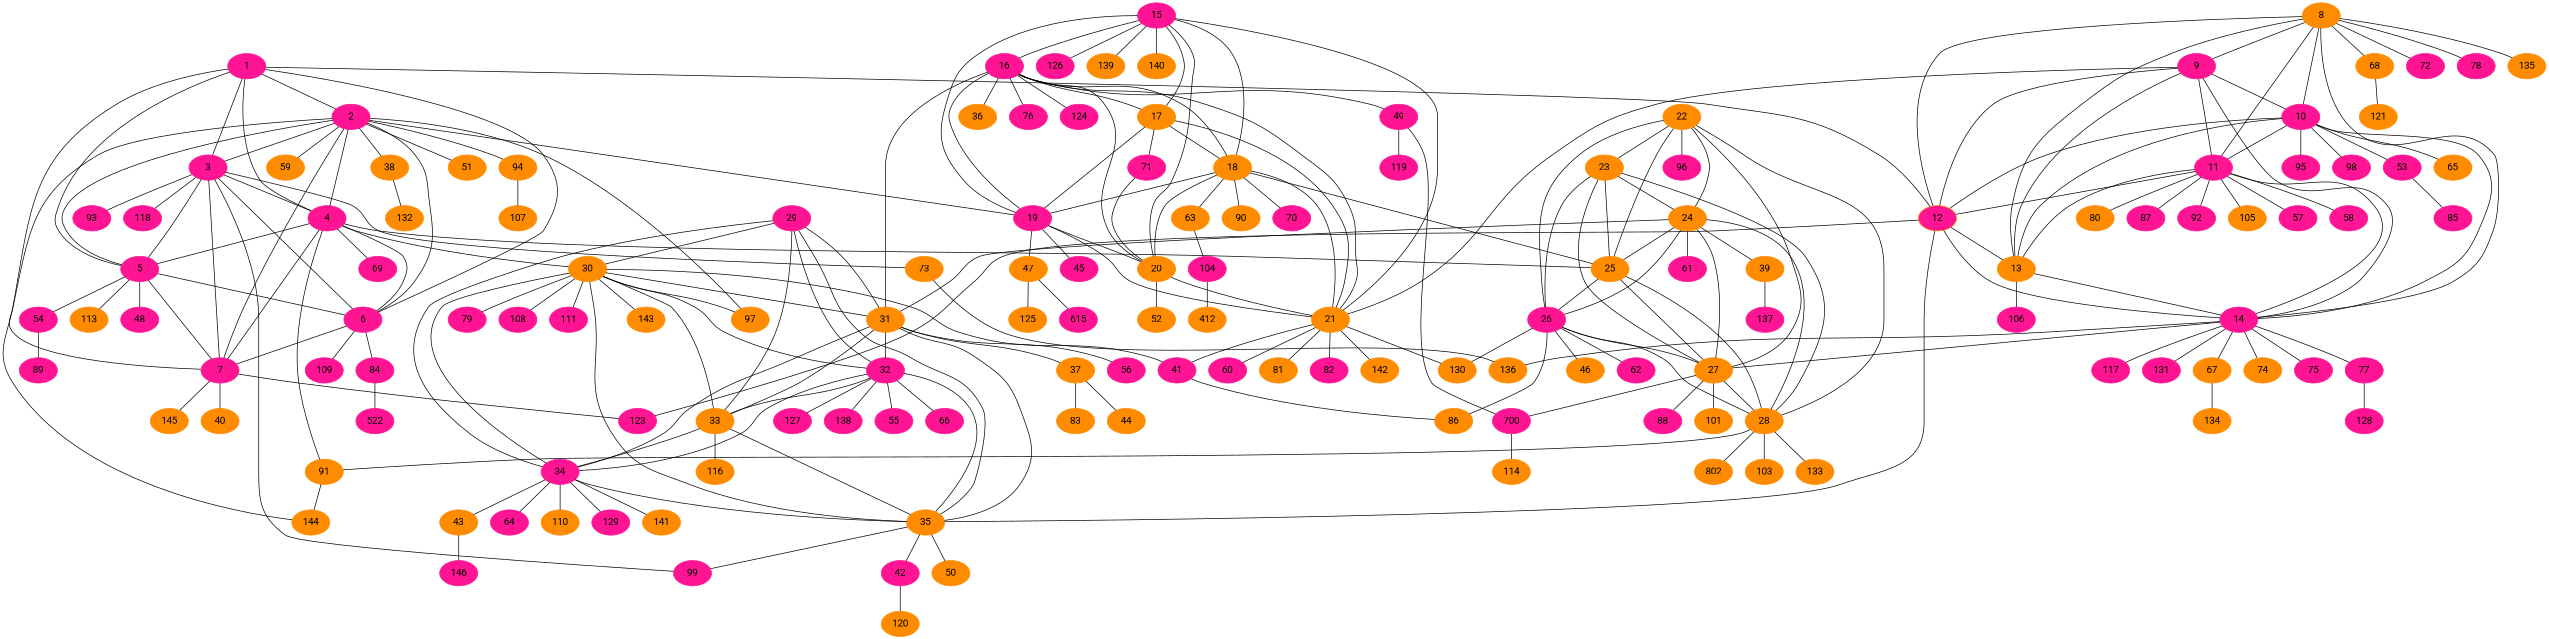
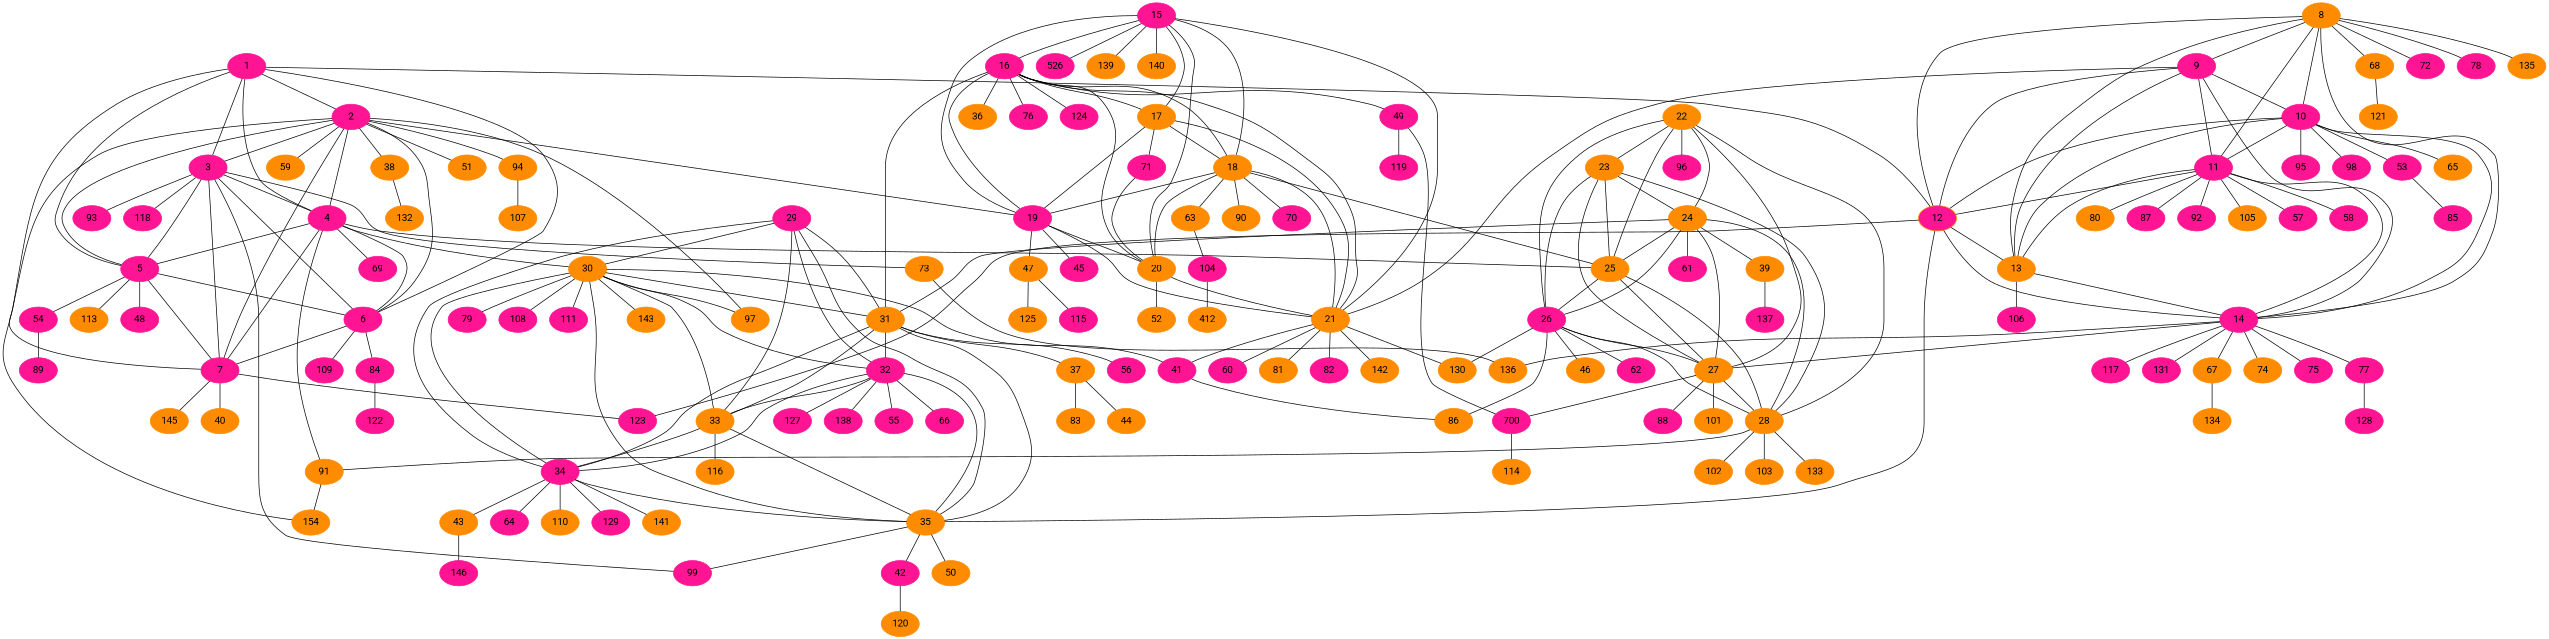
(1055, 66) -> (1055, 66)
(1078, 320) -> (1078, 320)
(375, 421) -> (375, 421)
(1714, 472) -> (1714, 472)
(311, 522) -> (311, 522)
